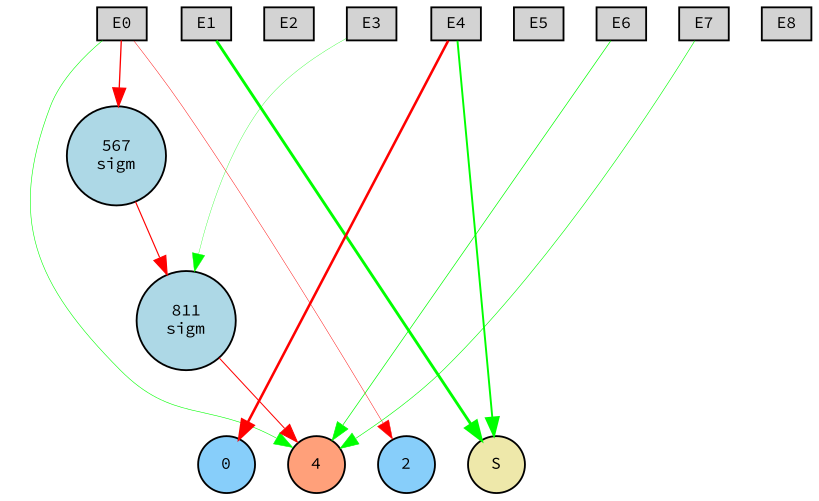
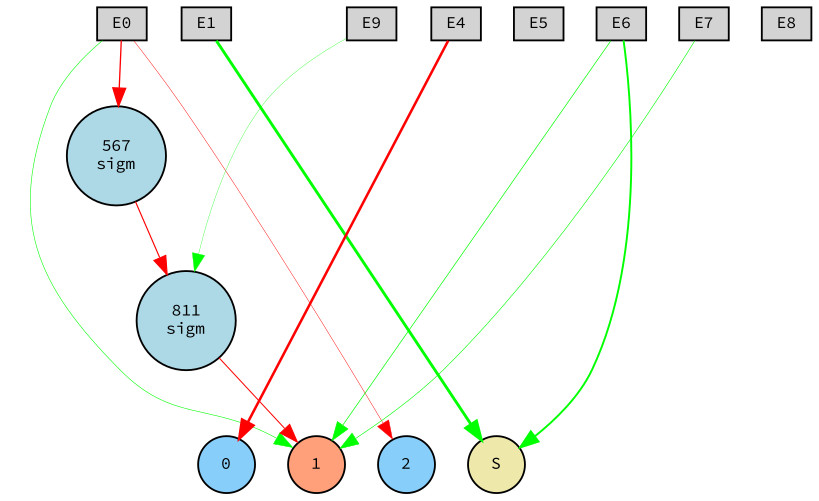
(289, 24) -> none
(372, 24) -> (372, 24)
(473, 210) -> (625, 251)
(317, 465) -> (317, 465)
